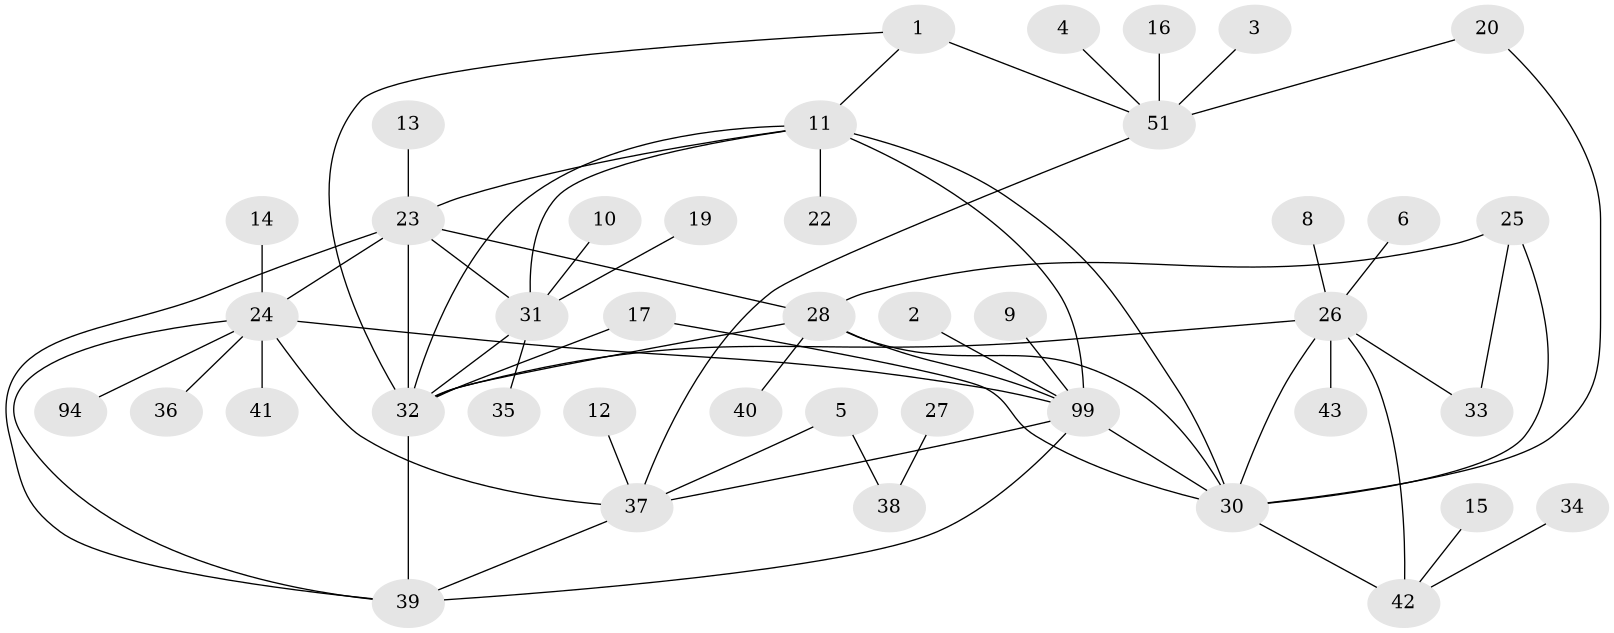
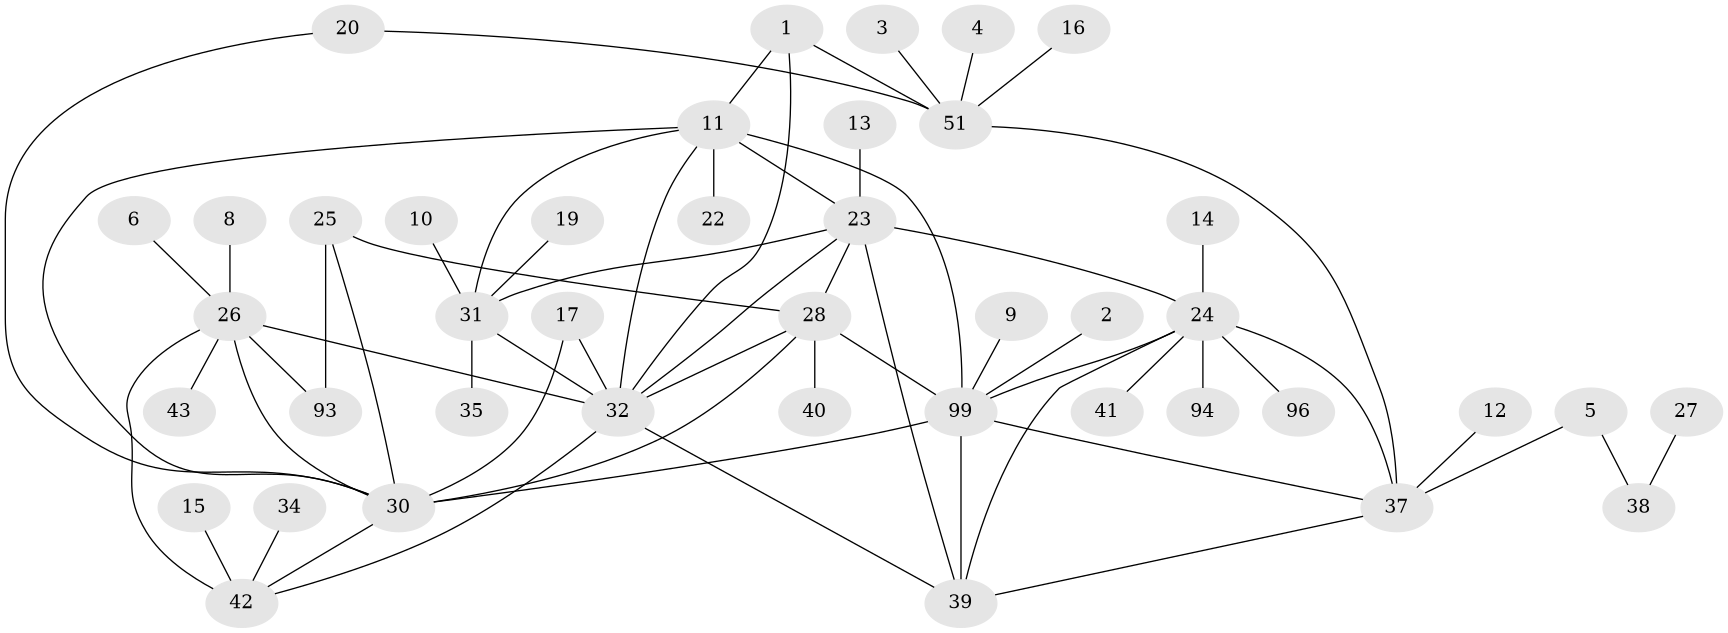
(166, 412) -> (1299, 412)
(1477, 412) -> (326, 412)
none -> (445, 532)
